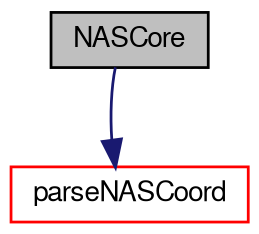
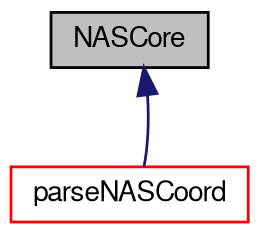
(111, 104) -> (148, 131)
